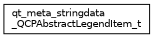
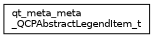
(77, 19) -> (77, 19)
